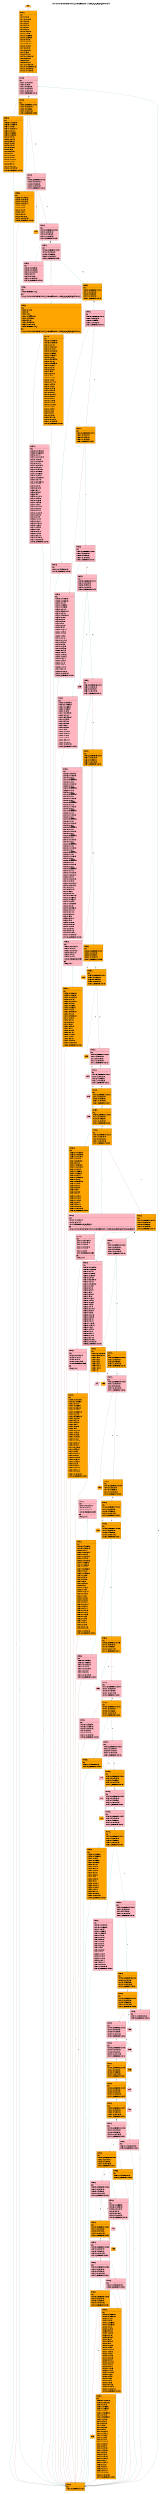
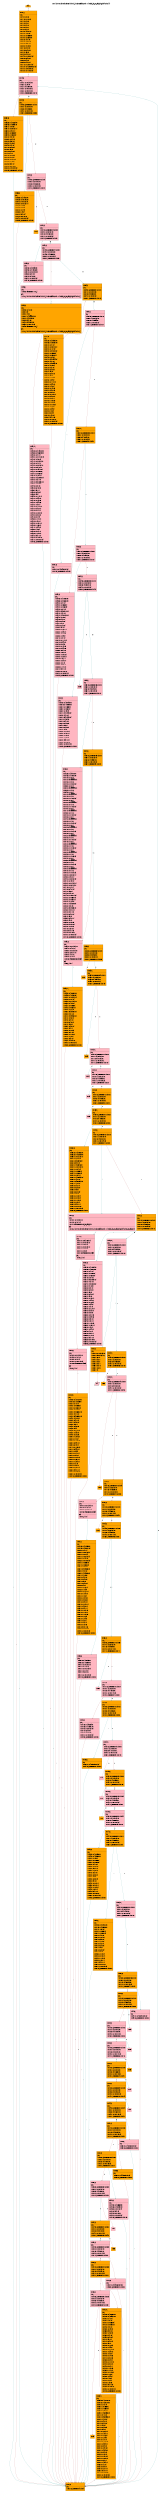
(103, 1945) -> (103, 1945)
(116, 2130) -> (116, 2130)
(100, 2269) -> (100, 2269)
(100, 2299) -> (100, 2299)
